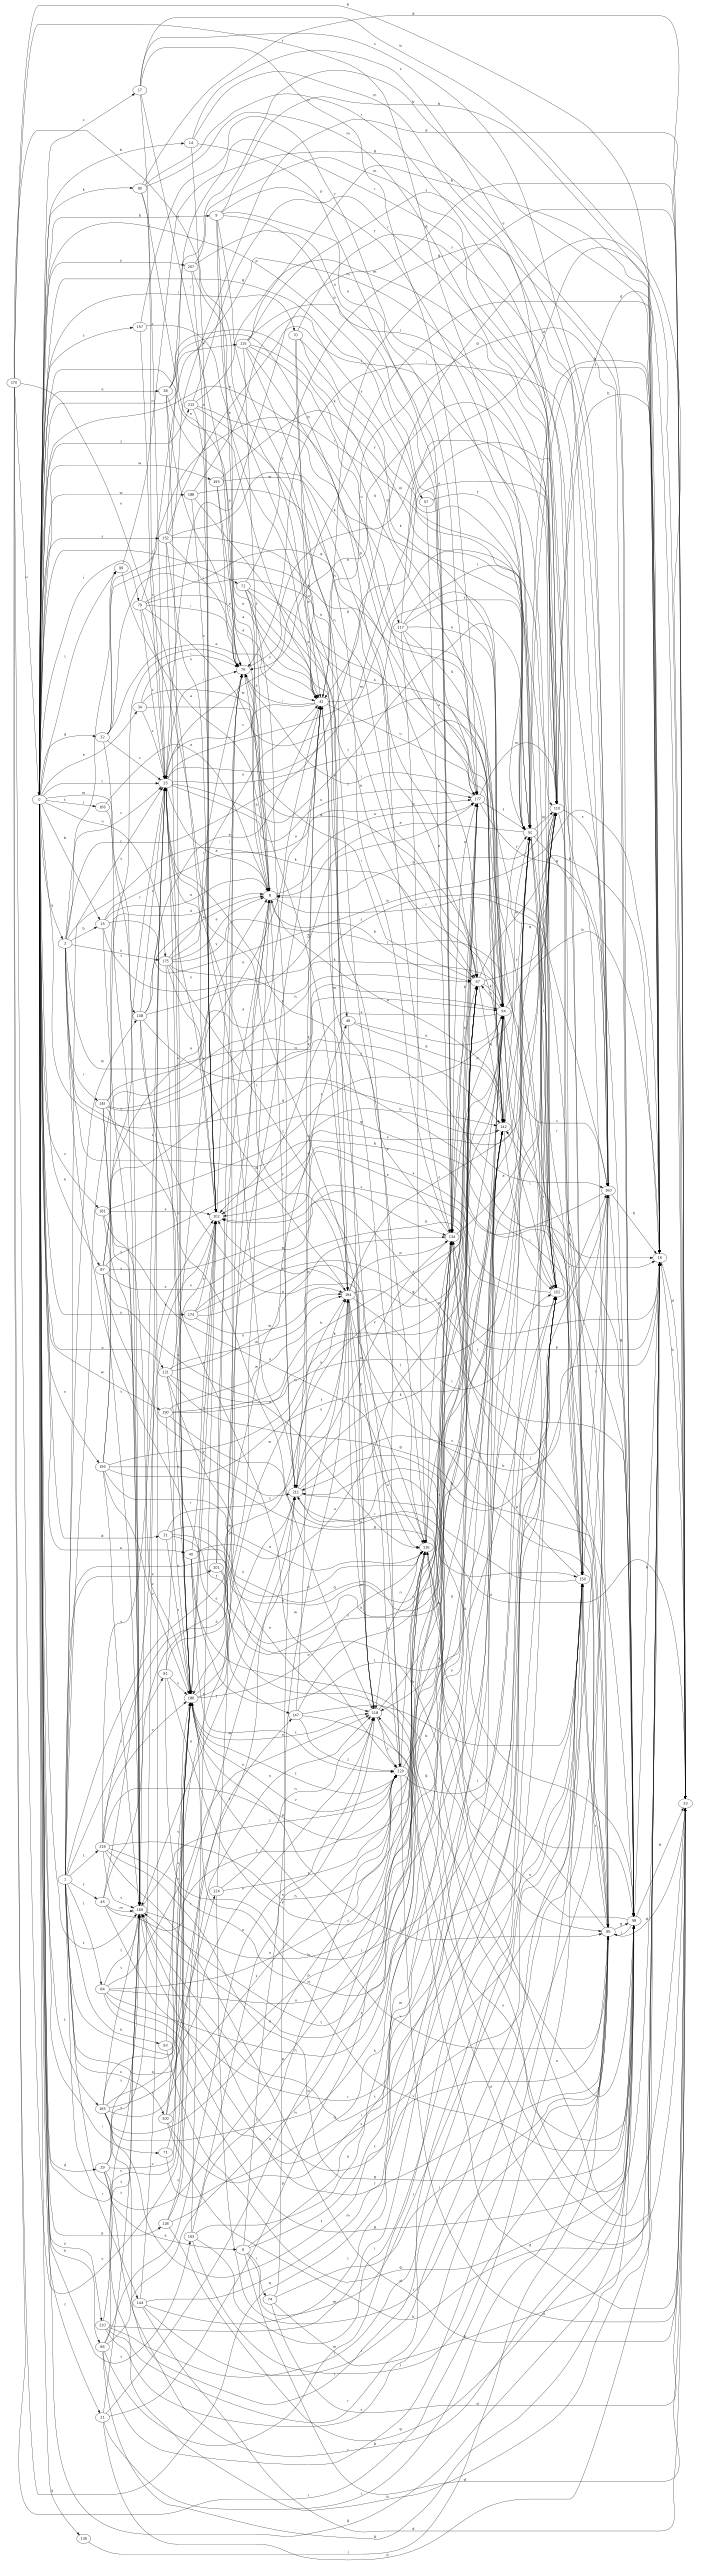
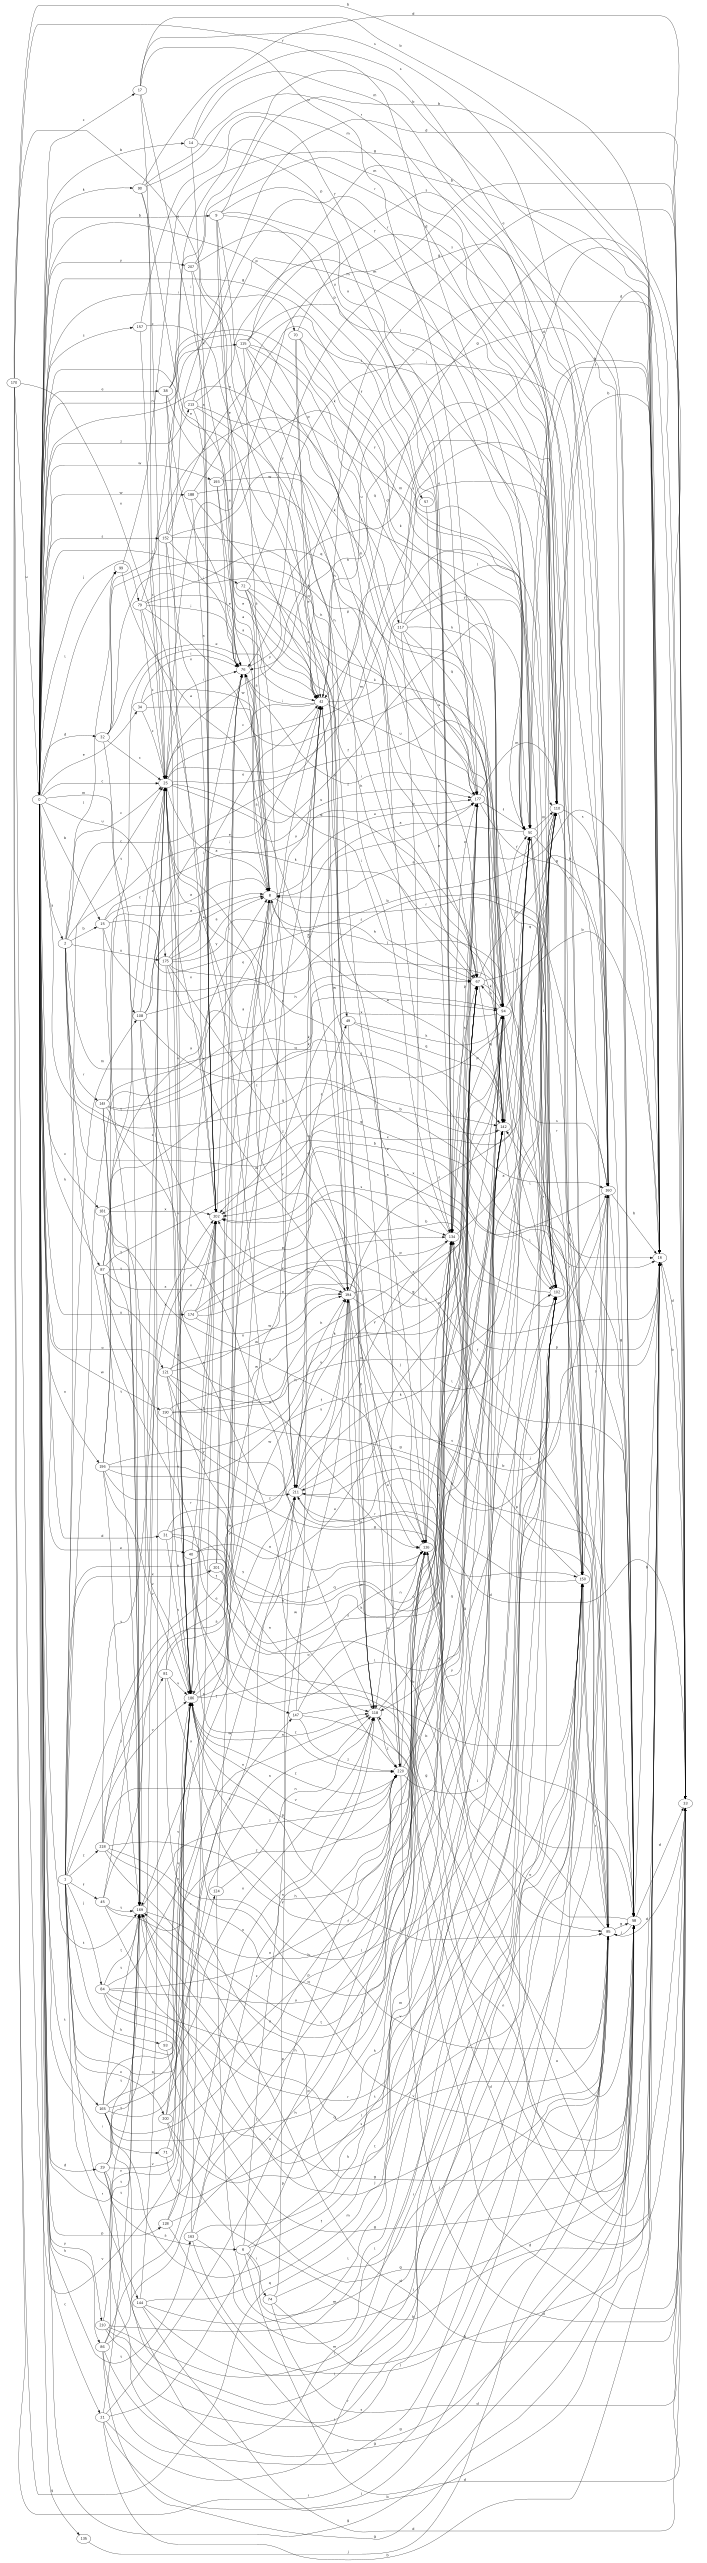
(510, 535) -> none
(102, 807) -> none
(337, 1867) -> none
(108, 1885) -> none
(121, 1908) -> (121, 1908)
none -> (495, 2013)
